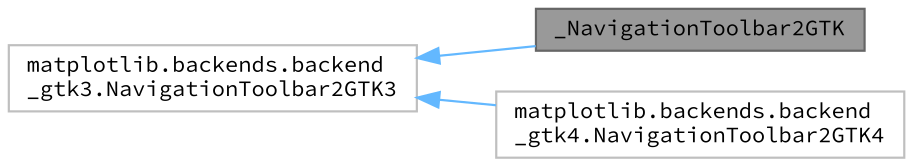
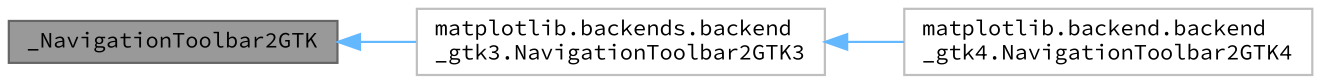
(488, 51) -> (388, 42)
(700, 125) -> (1108, 42)
